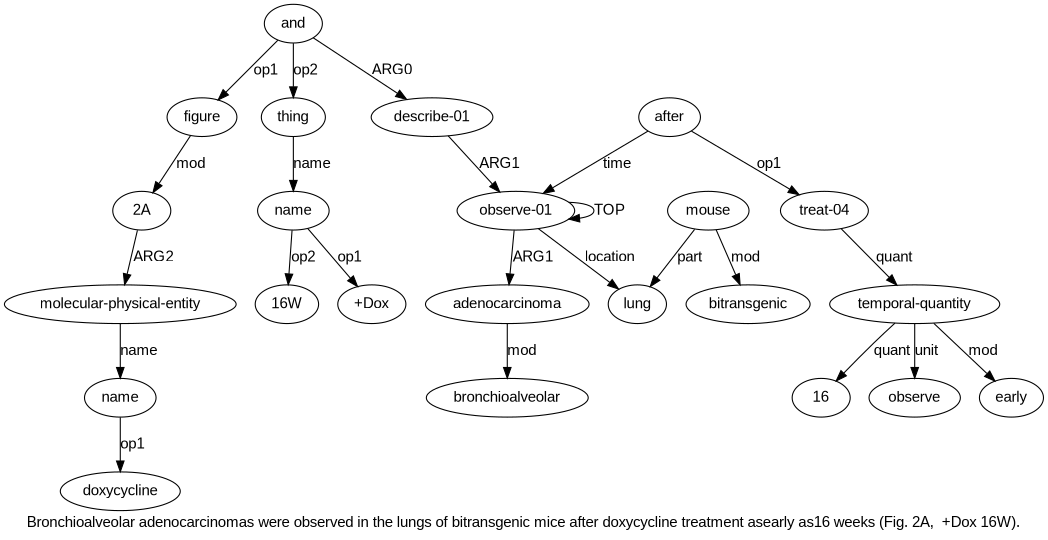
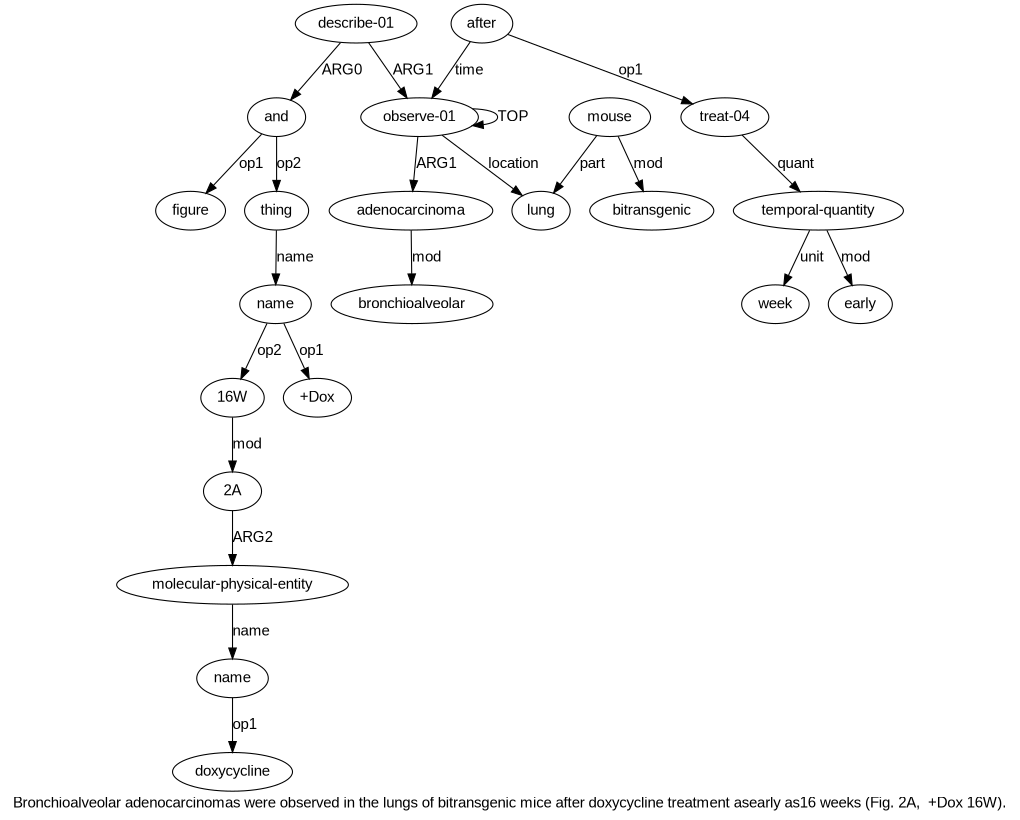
(355, 65) -> (319, 67)
(175, 160) -> (233, 439)
(821, 398) -> none
(915, 398) -> (775, 304)
